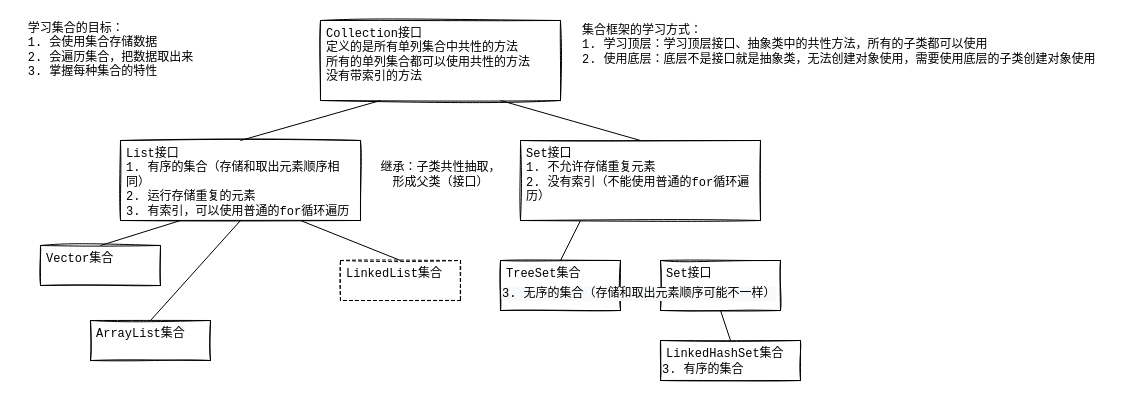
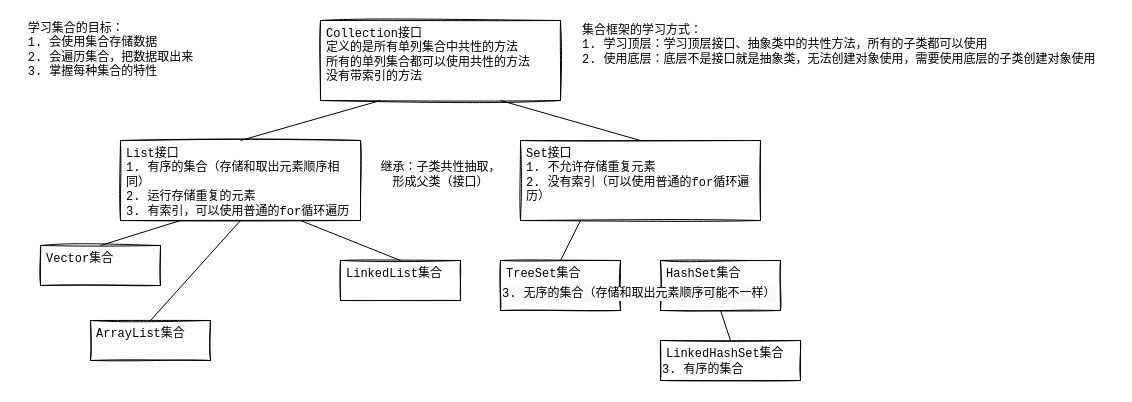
(644, 176) -> (644, 176)
(689, 275) -> (702, 275)
(401, 281) -> (401, 281)
